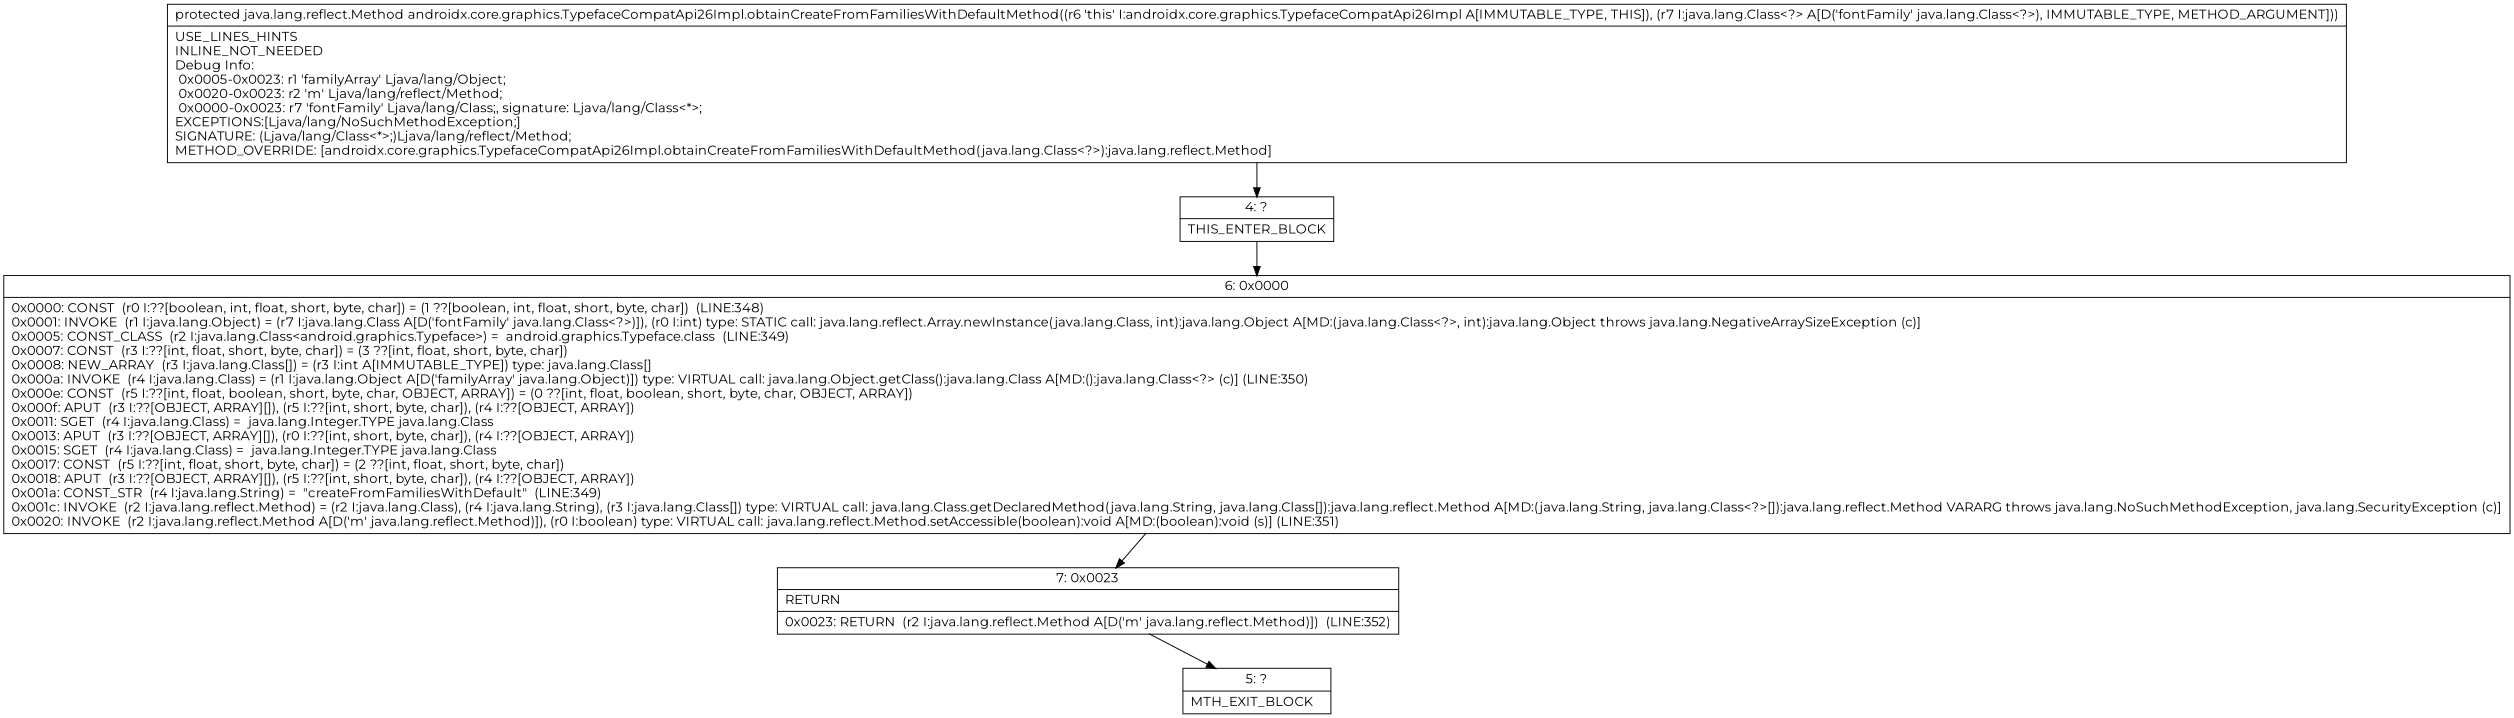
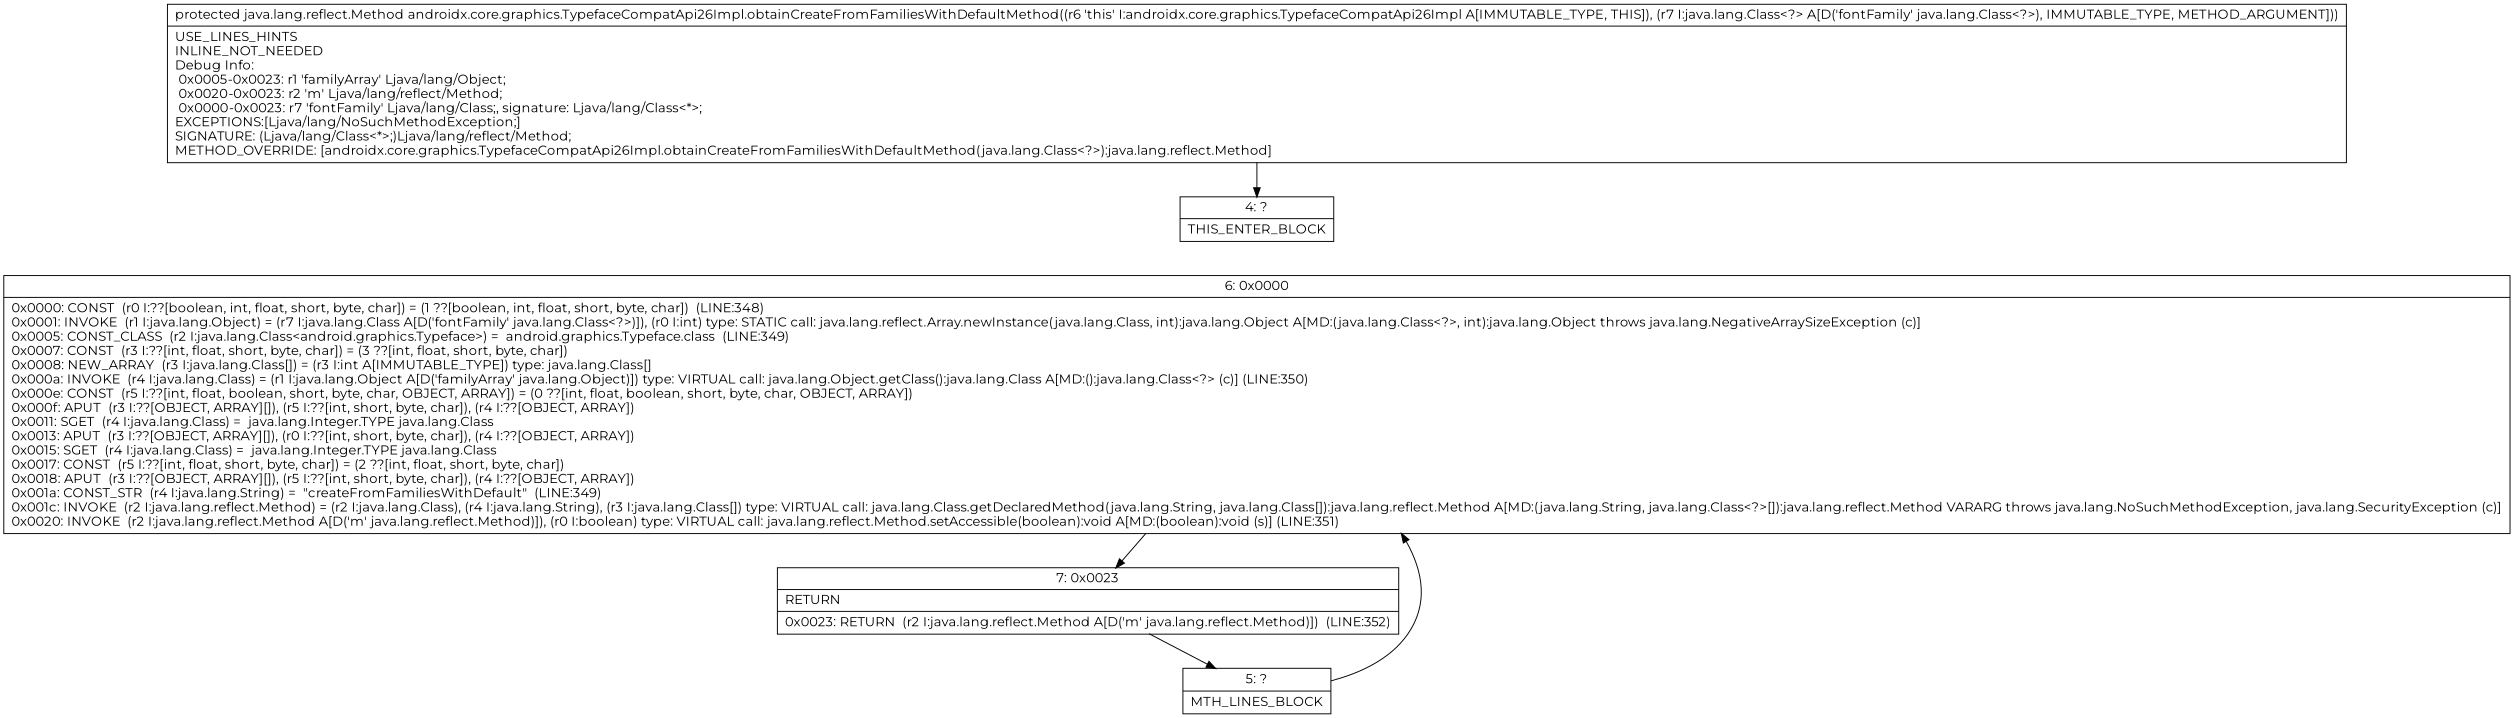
(1257, 254) -> (1409, 631)
(1252, 702) -> (1257, 702)
